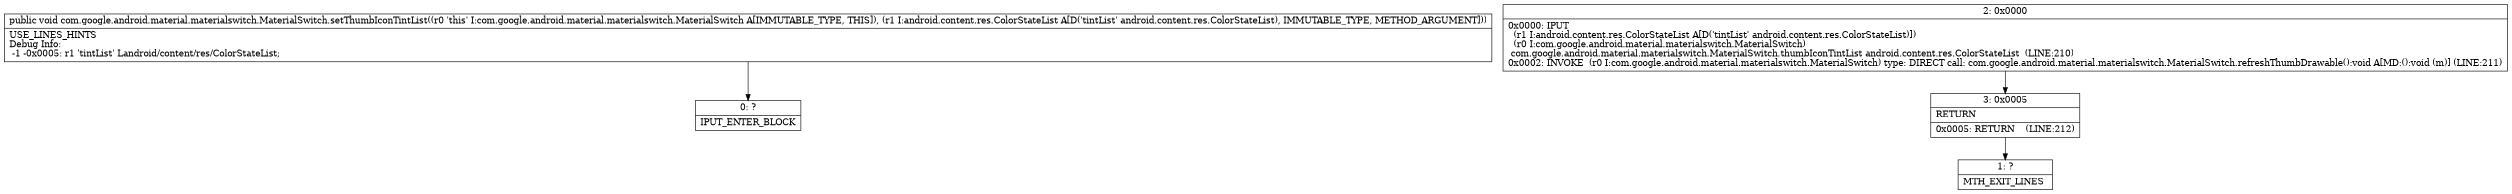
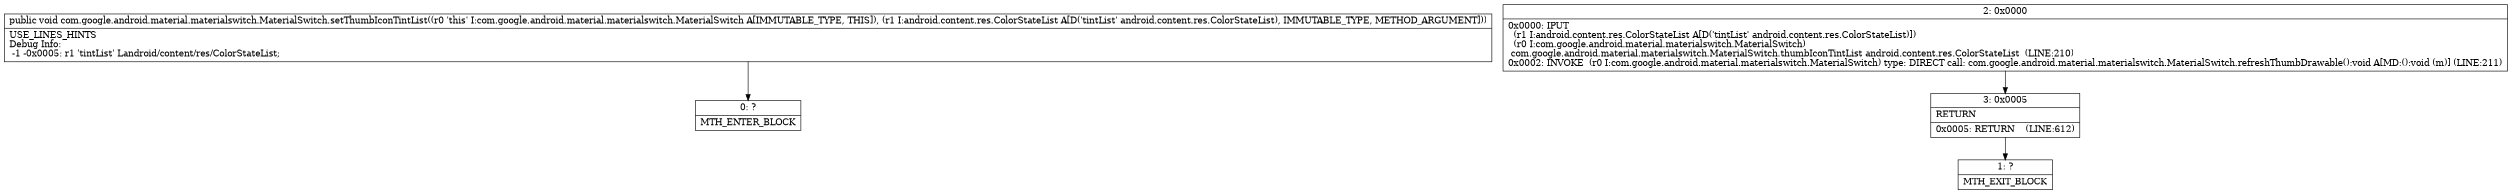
(748, 123) -> (748, 123)
(2005, 130) -> (2005, 130)
(2003, 182) -> (2005, 182)
